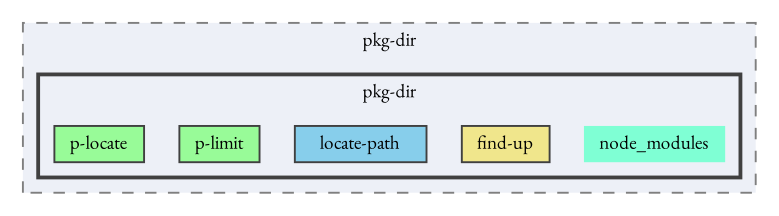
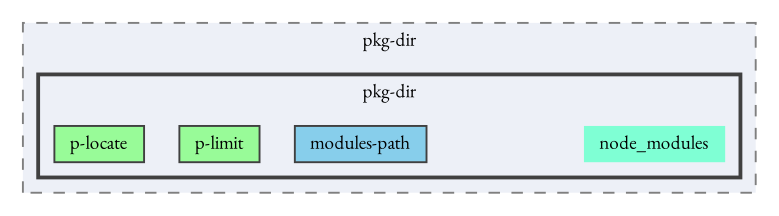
(361, 144) -> (361, 144)
(506, 144) -> none
